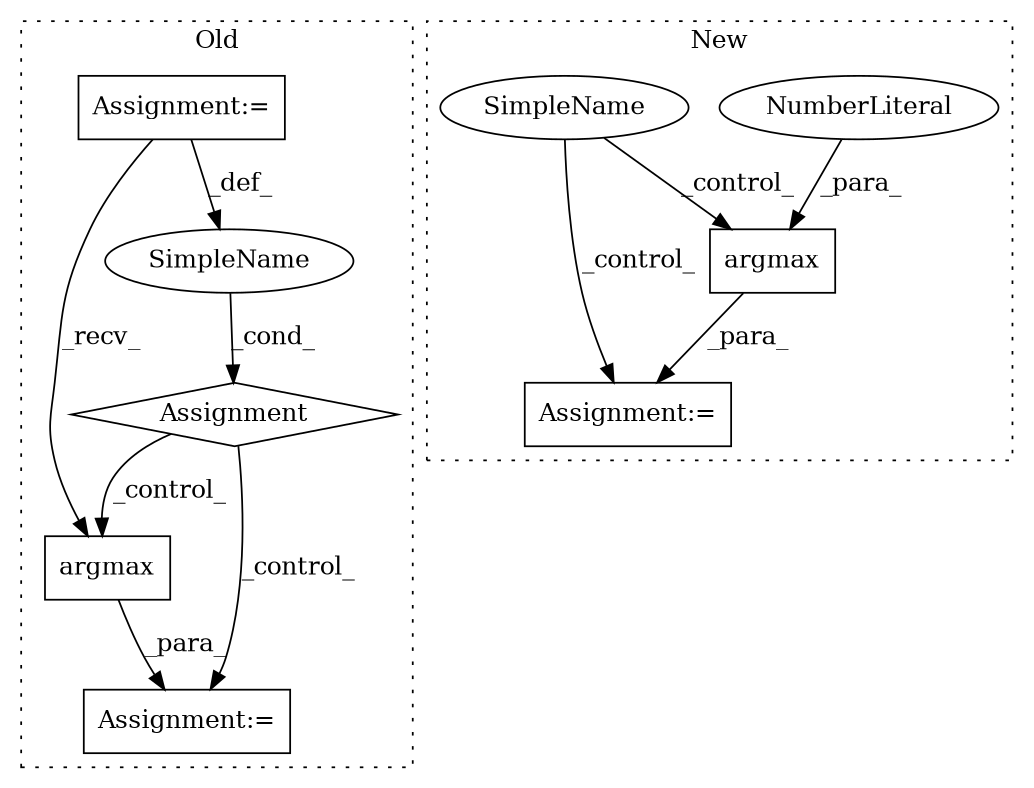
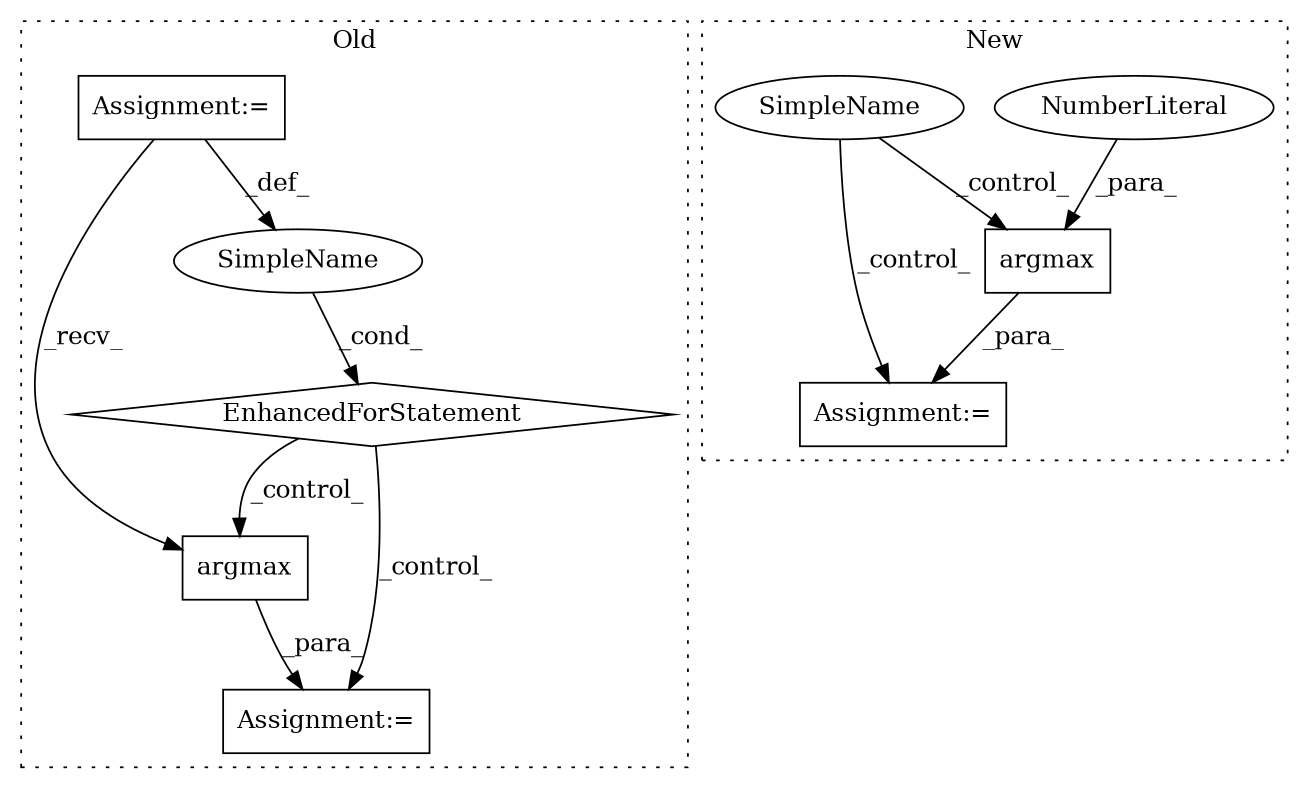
(235, 415) -> (372, 415)
